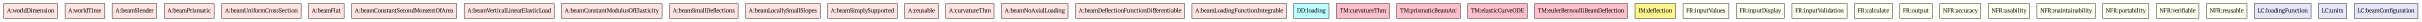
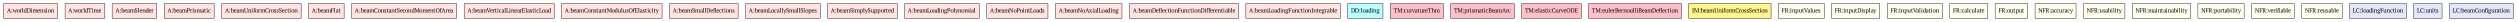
(922, 11) -> (942, 11)
(970, 11) -> (1017, 11)
(1655, 11) -> (1730, 11)
